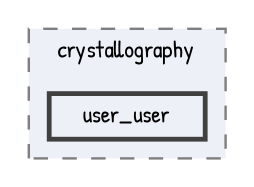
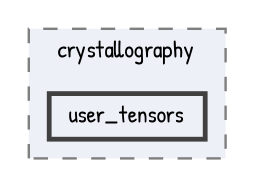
(127, 116) -> (127, 116)
